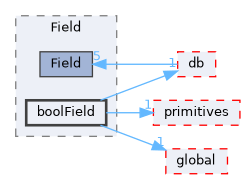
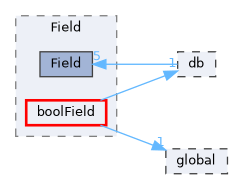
(197, 64) -> (197, 64)
(66, 113) -> (66, 113)
(197, 113) -> none
(197, 161) -> (197, 161)
